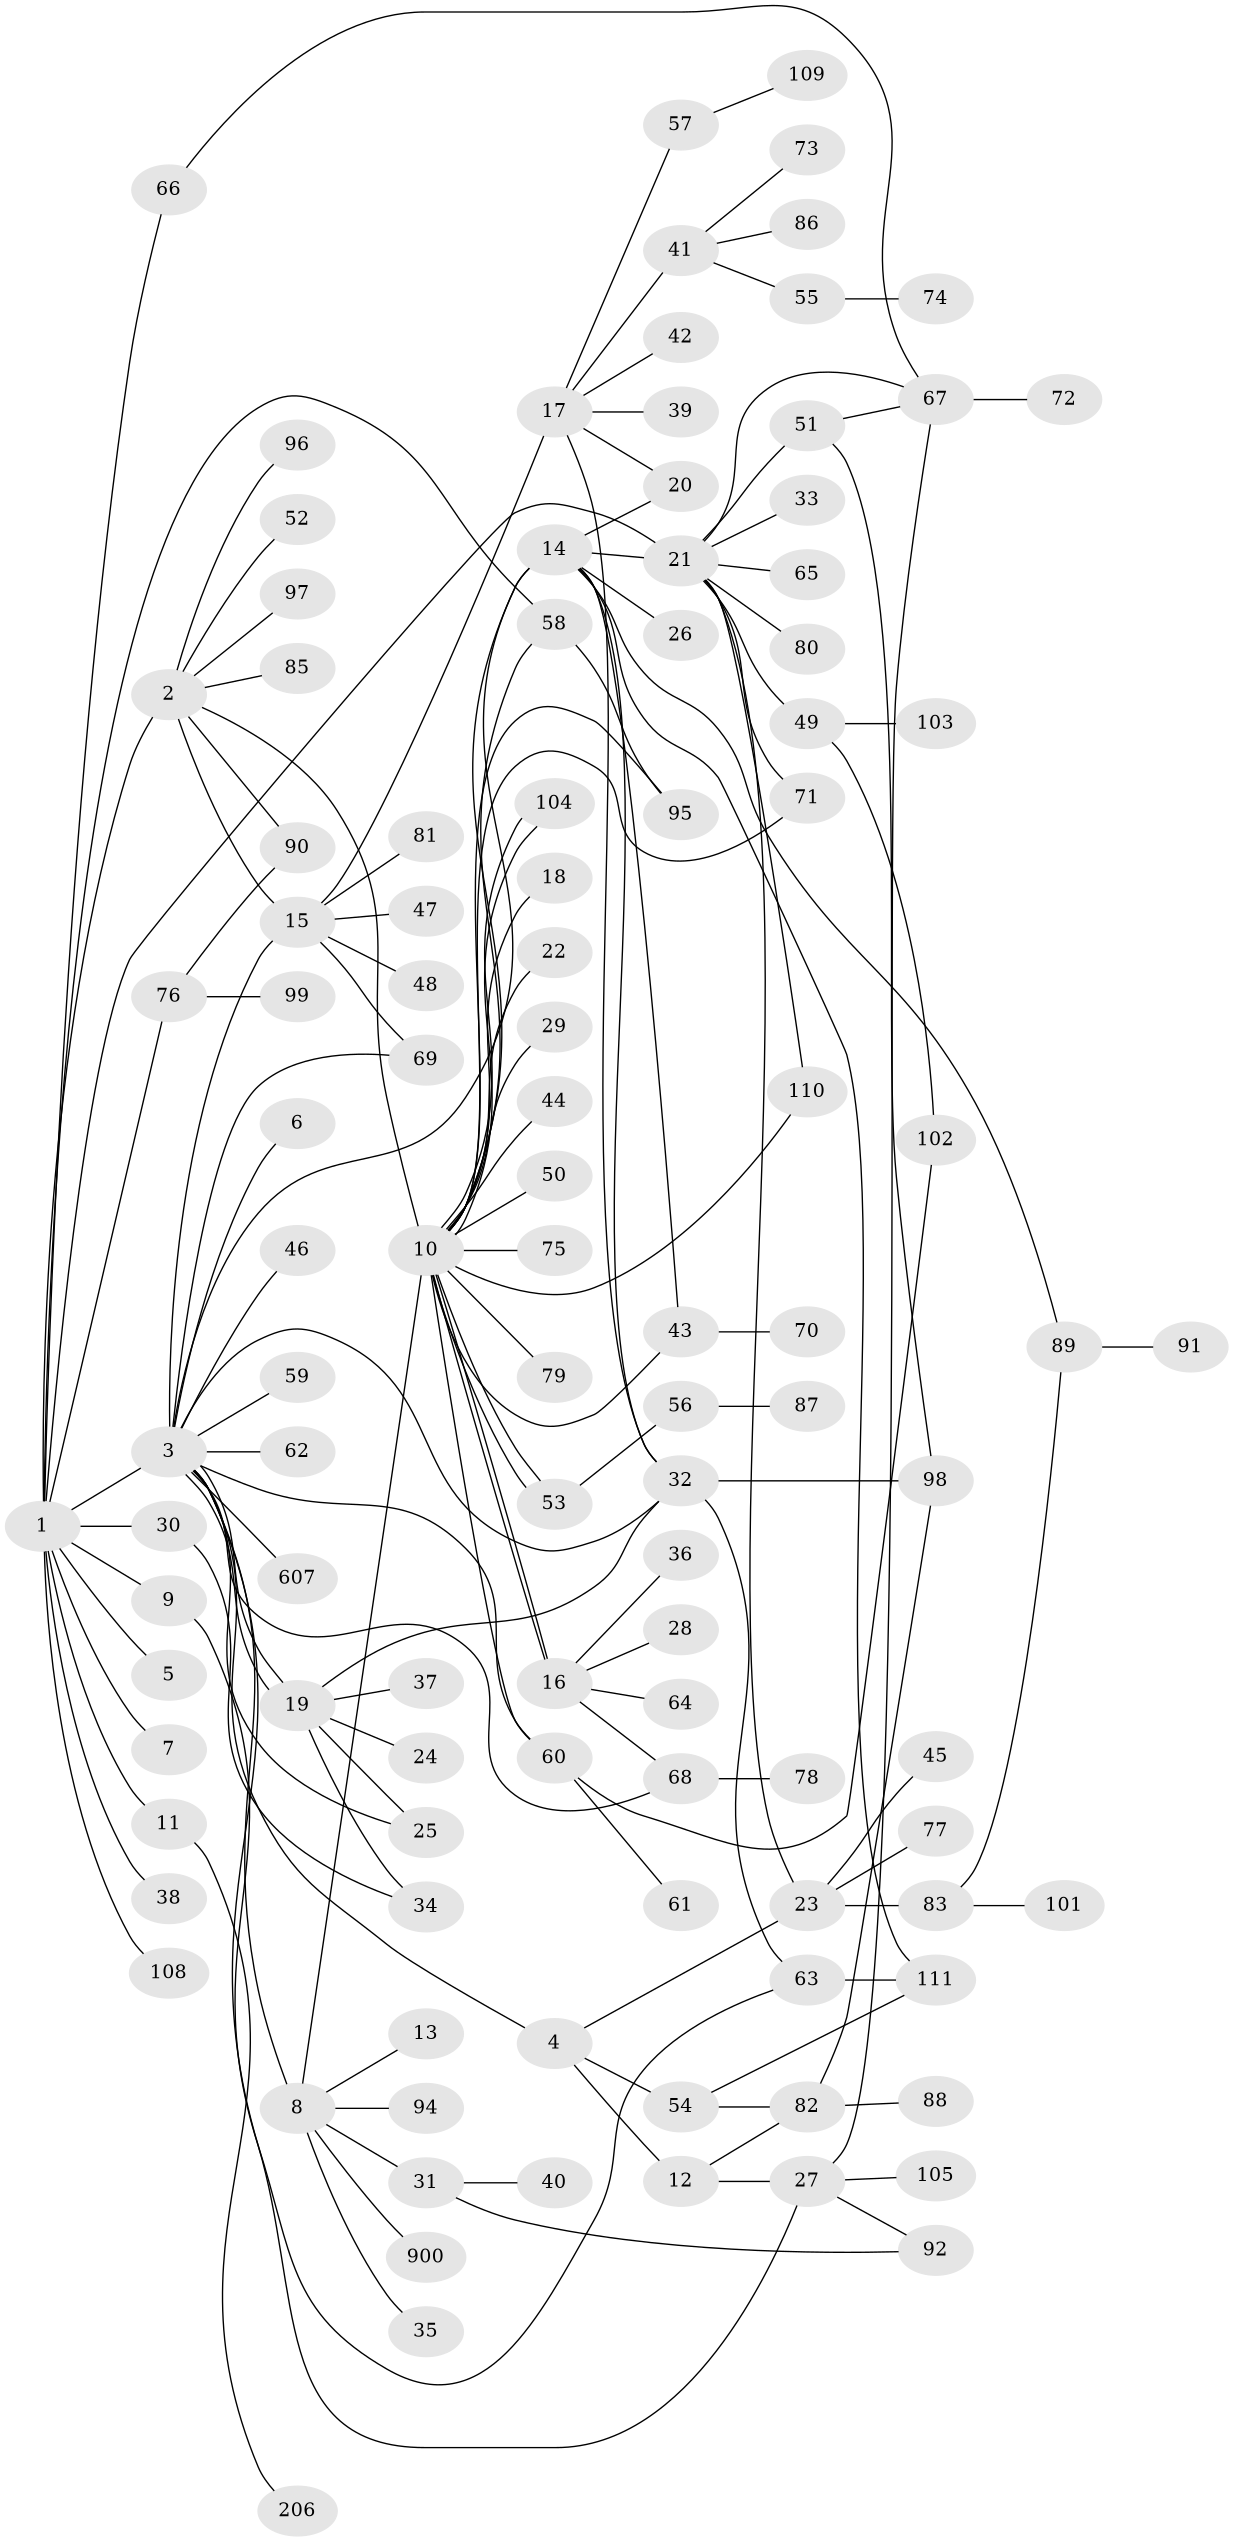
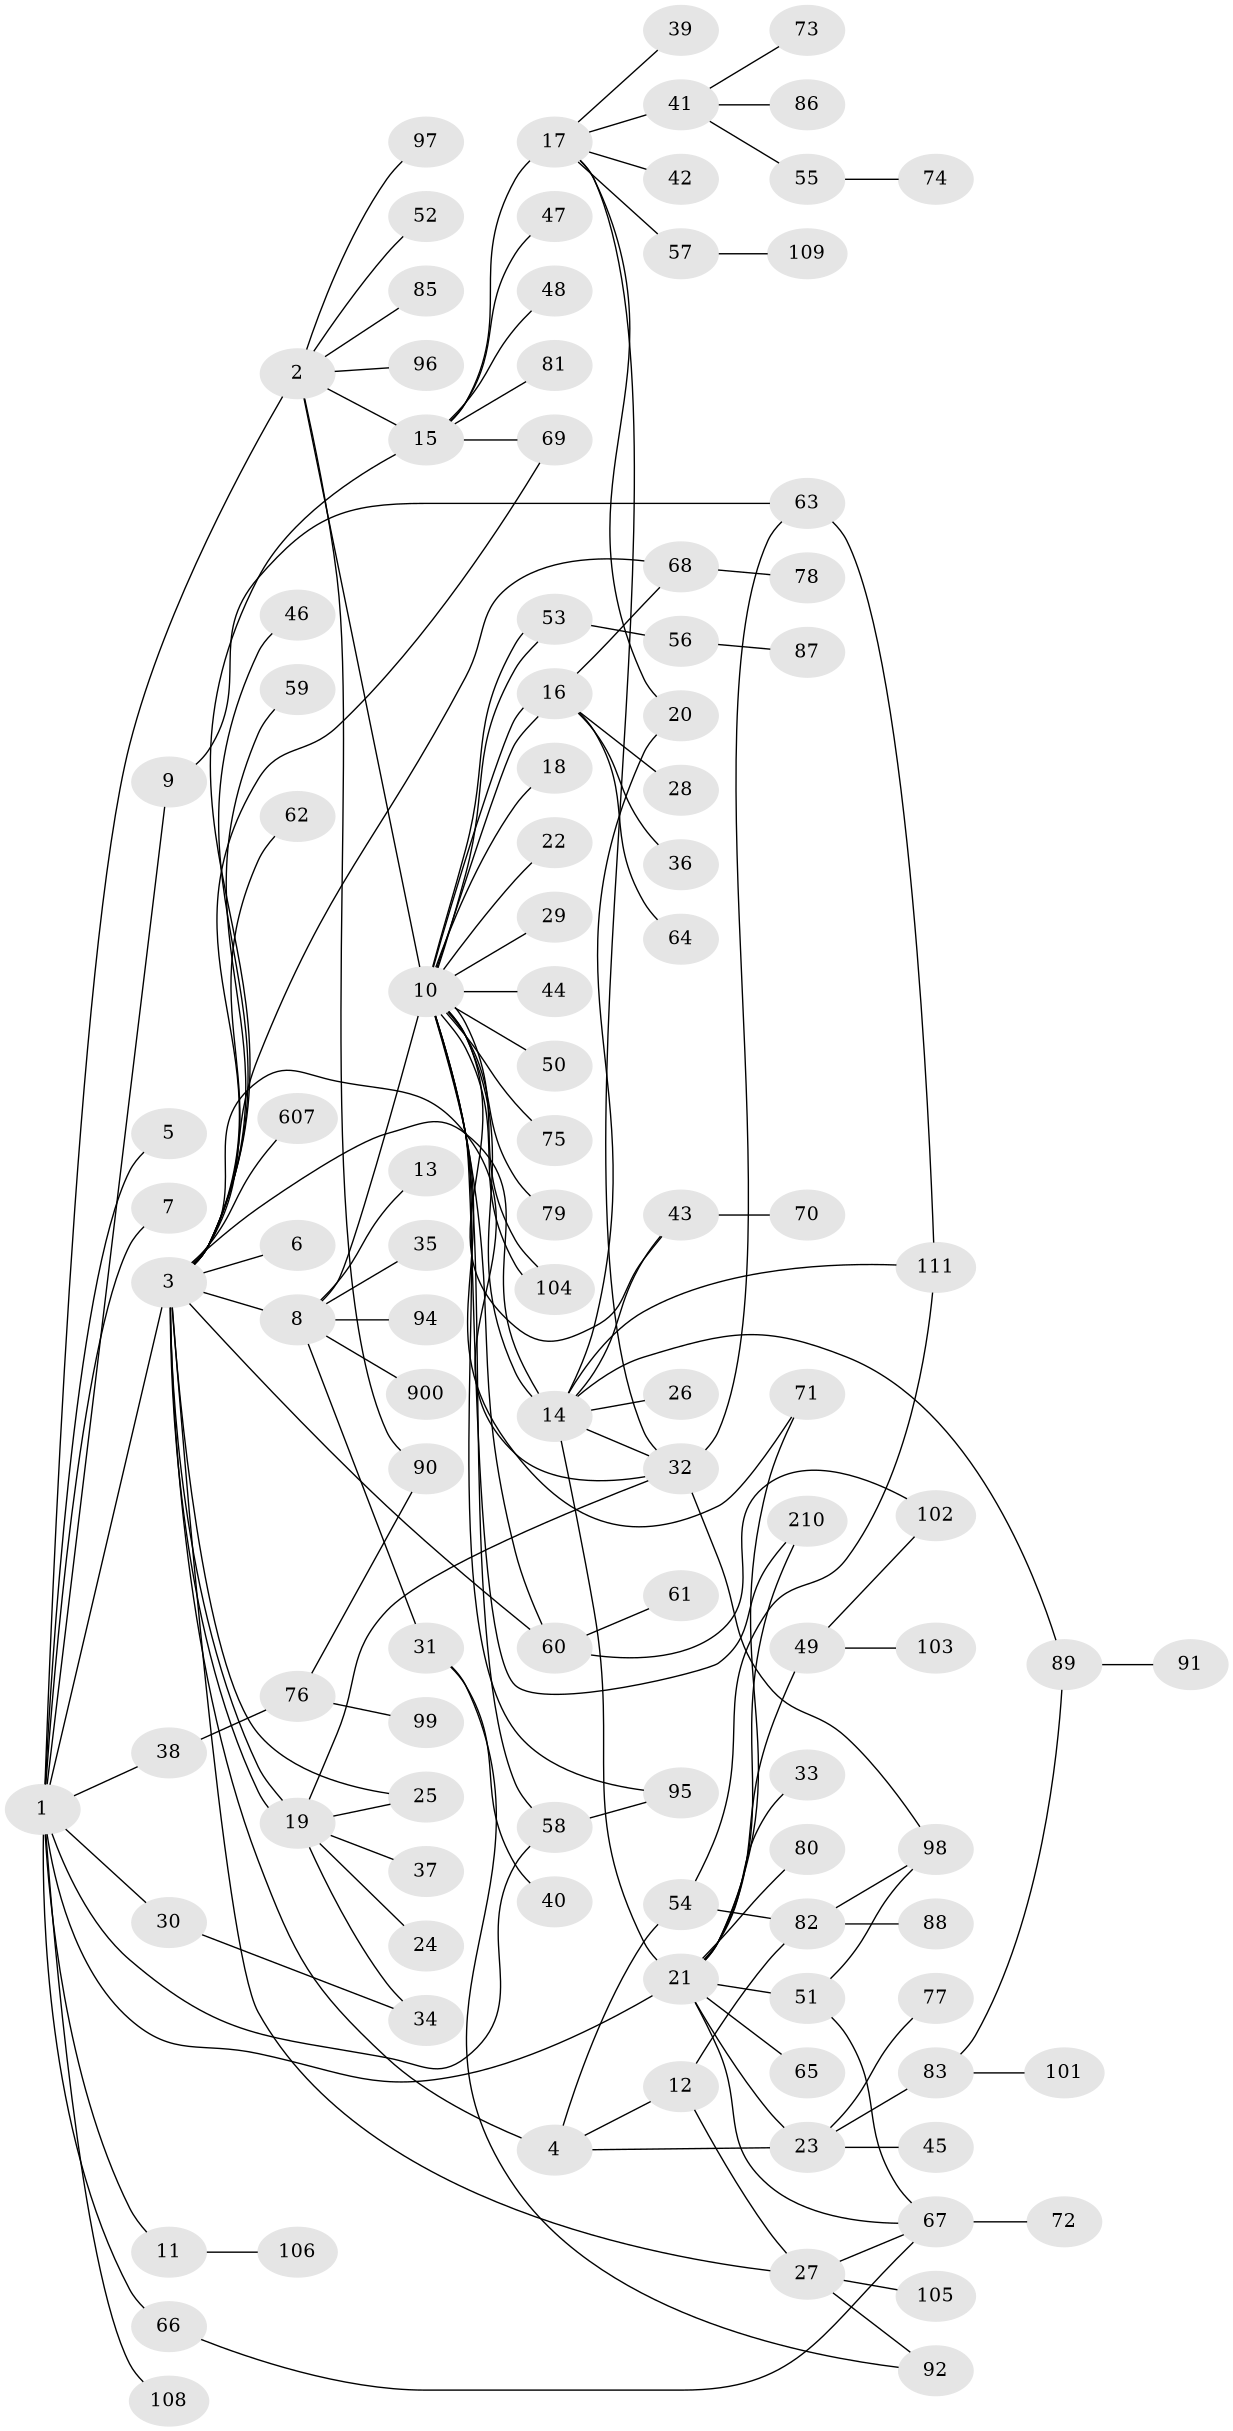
(807, 1092) -> (807, 1521)
(106, 1262) -> (233, 1725)
(298, 2511) -> (298, 2252)
